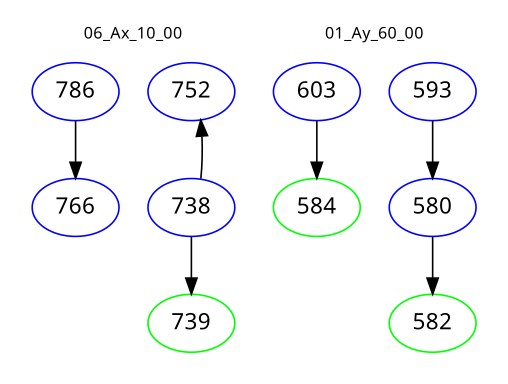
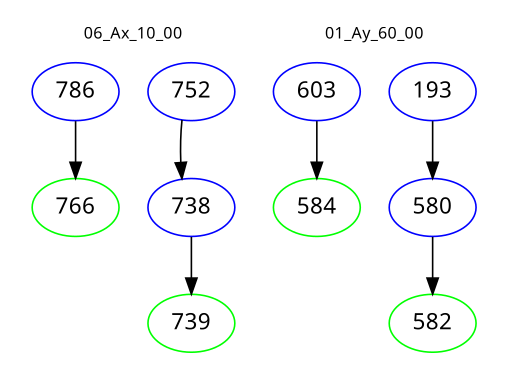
(433, 92) -> (433, 92)
(202, 158) -> (181, 141)
(76, 207) -> (76, 207)
